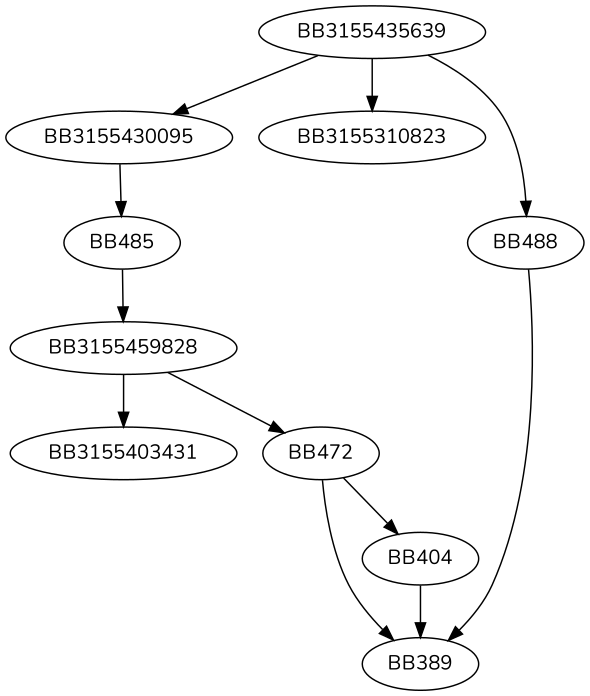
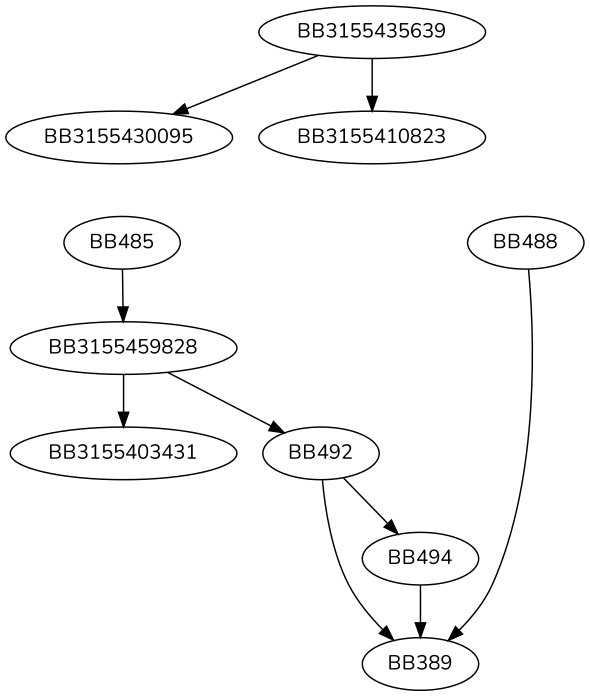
(500, 113) -> none
(372, 137) -> (372, 137)
(120, 183) -> none
(321, 453) -> (321, 453)
(420, 559) -> (420, 559)
